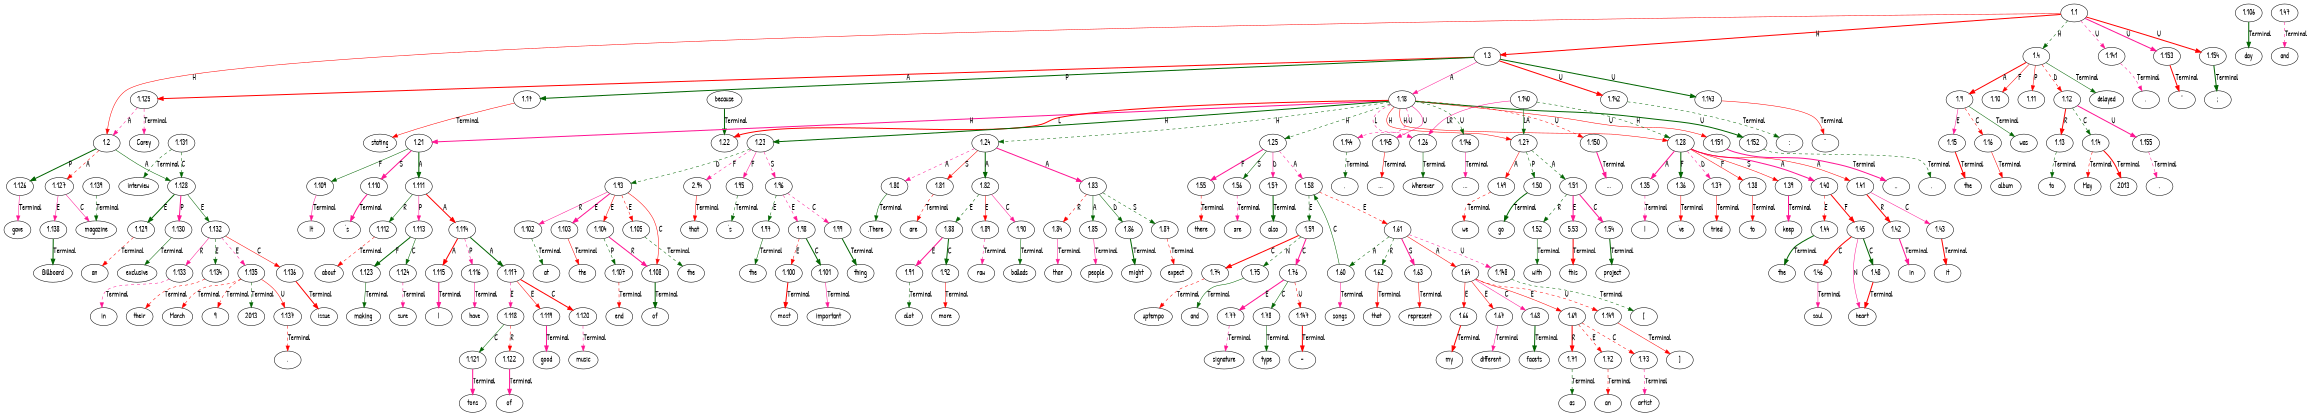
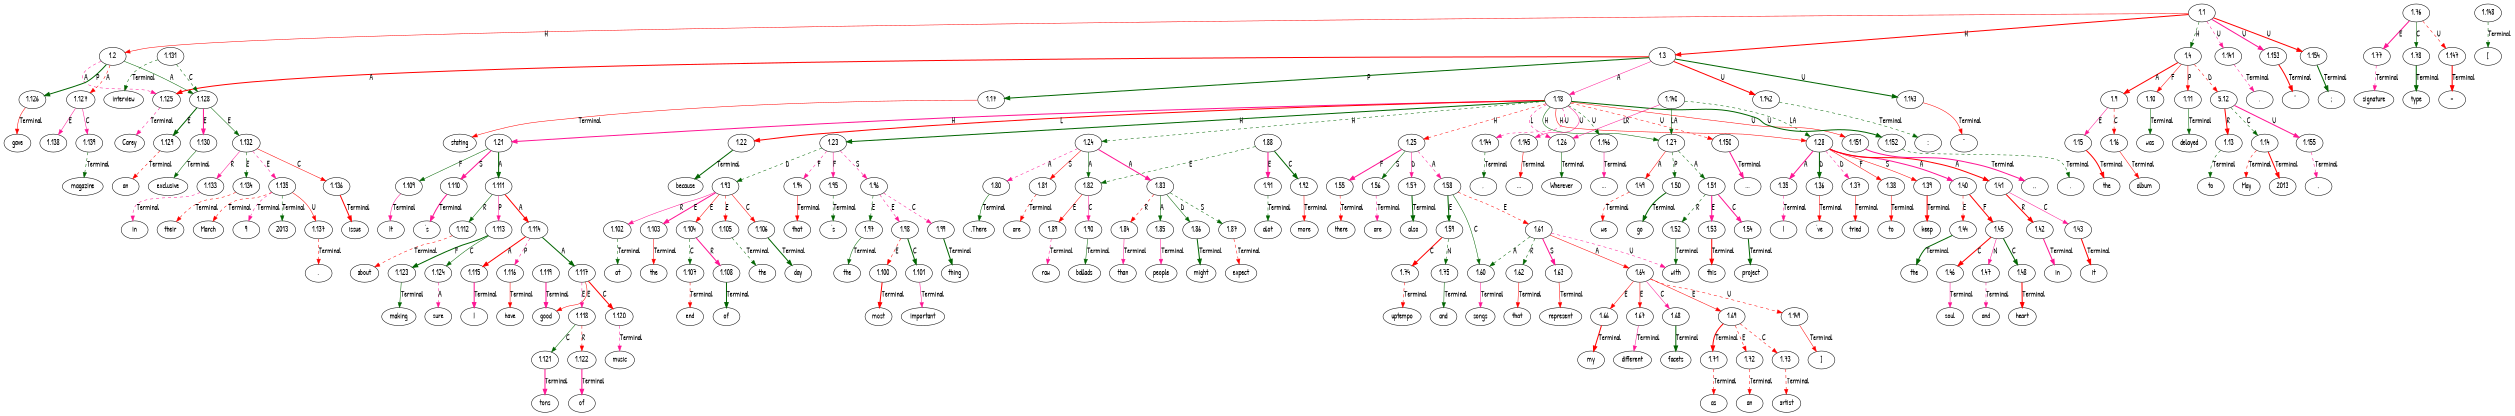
(2069, 76) -> (2189, 119)
(2067, 100) -> (2224, 100)
(724, 119) -> (716, 163)
(127, 120) -> (102, 88)
(1990, 120) -> (2150, 119)
(1340, 121) -> (1487, 121)
(1638, 121) -> (1793, 121)
(1437, 132) -> (1595, 134)
(1785, 161) -> (1923, 161)
(985, 162) -> (1088, 162)
(1682, 165) -> (1821, 165)
(697, 186) -> (797, 186)
(19, 206) -> (19, 118)
(76, 206) -> (85, 119)
(969, 206) -> (1181, 164)
(1309, 206) -> (1448, 206)
(1789, 206) -> (1927, 206)
(182, 208) -> (205, 121)
(654, 221) -> (742, 206)
(1573, 230) -> (1712, 230)
(1331, 231) -> (1469, 226)
(1302, 249) -> none
(1448, 250) -> (1606, 248)
(613, 252) -> (692, 252)
(1853, 271) -> (1993, 249)
(53, 273) -> none
(228, 289) -> (259, 202)
(475, 292) -> (510, 292)
(527, 293) -> (579, 304)
(414, 295) -> (440, 295)
(1266, 336) -> (2416, 76)
(1574, 338) -> (1727, 338)
(1572, 379) -> (1714, 379)
(1644, 379) -> (1786, 379)
